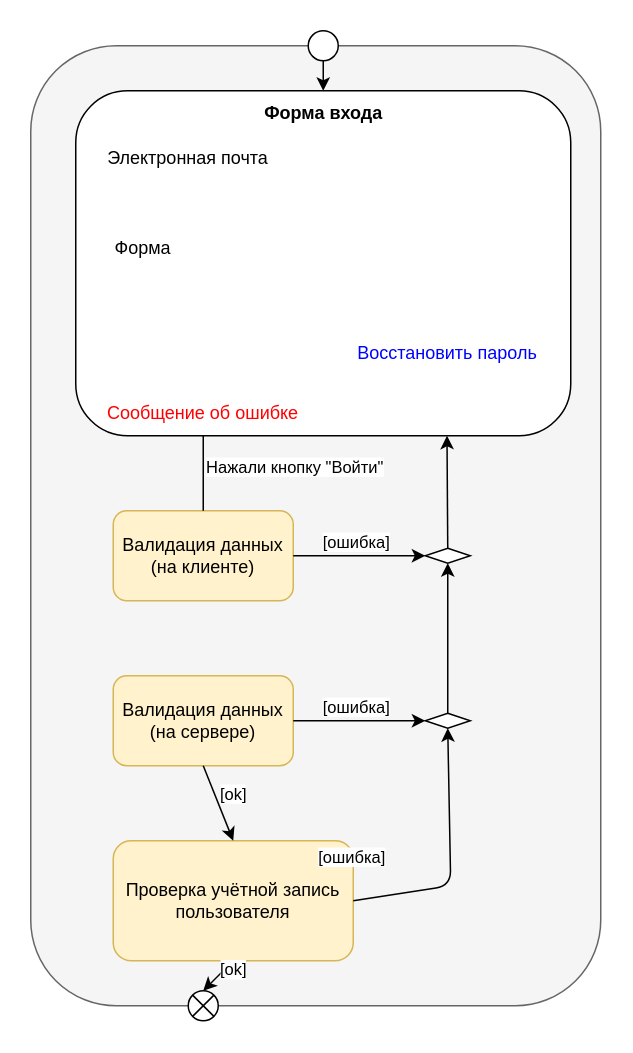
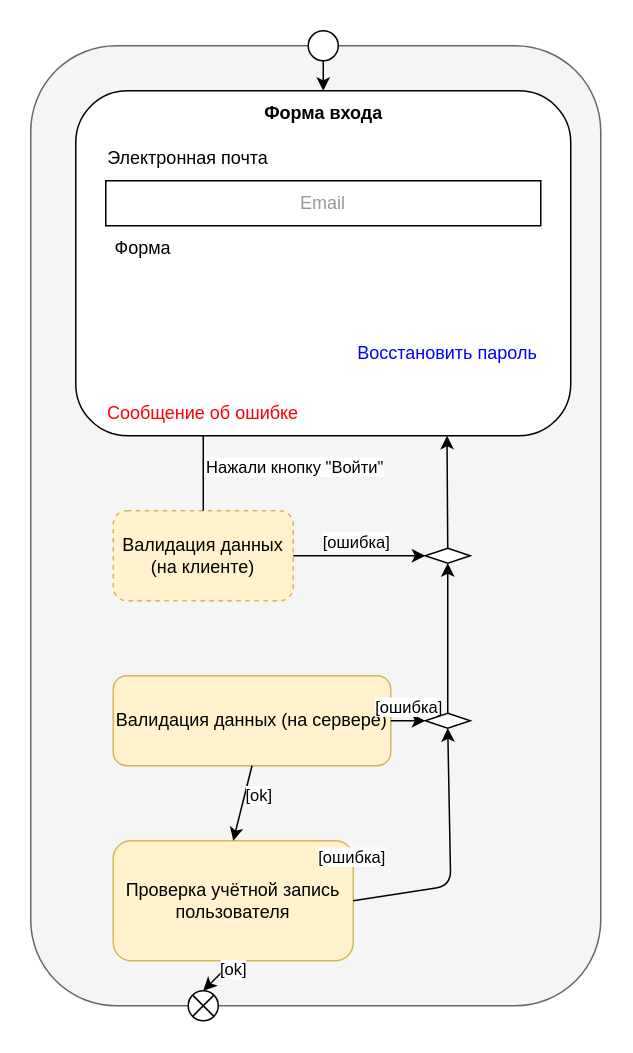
none -> (323, 203)
(203, 556) -> (203, 556)
(203, 721) -> (252, 721)
